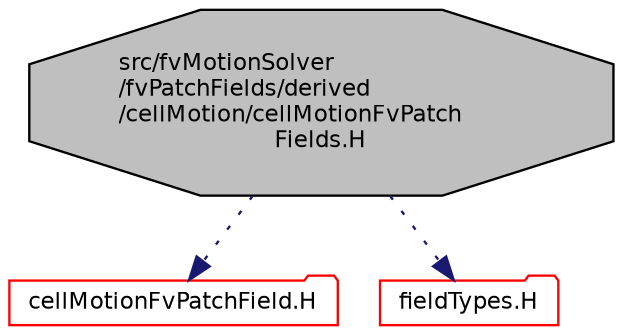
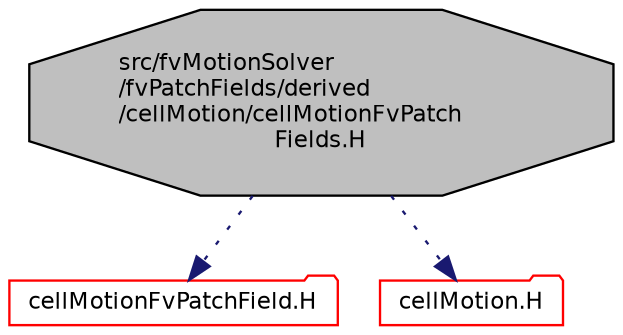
(469, 303) -> (472, 303)
